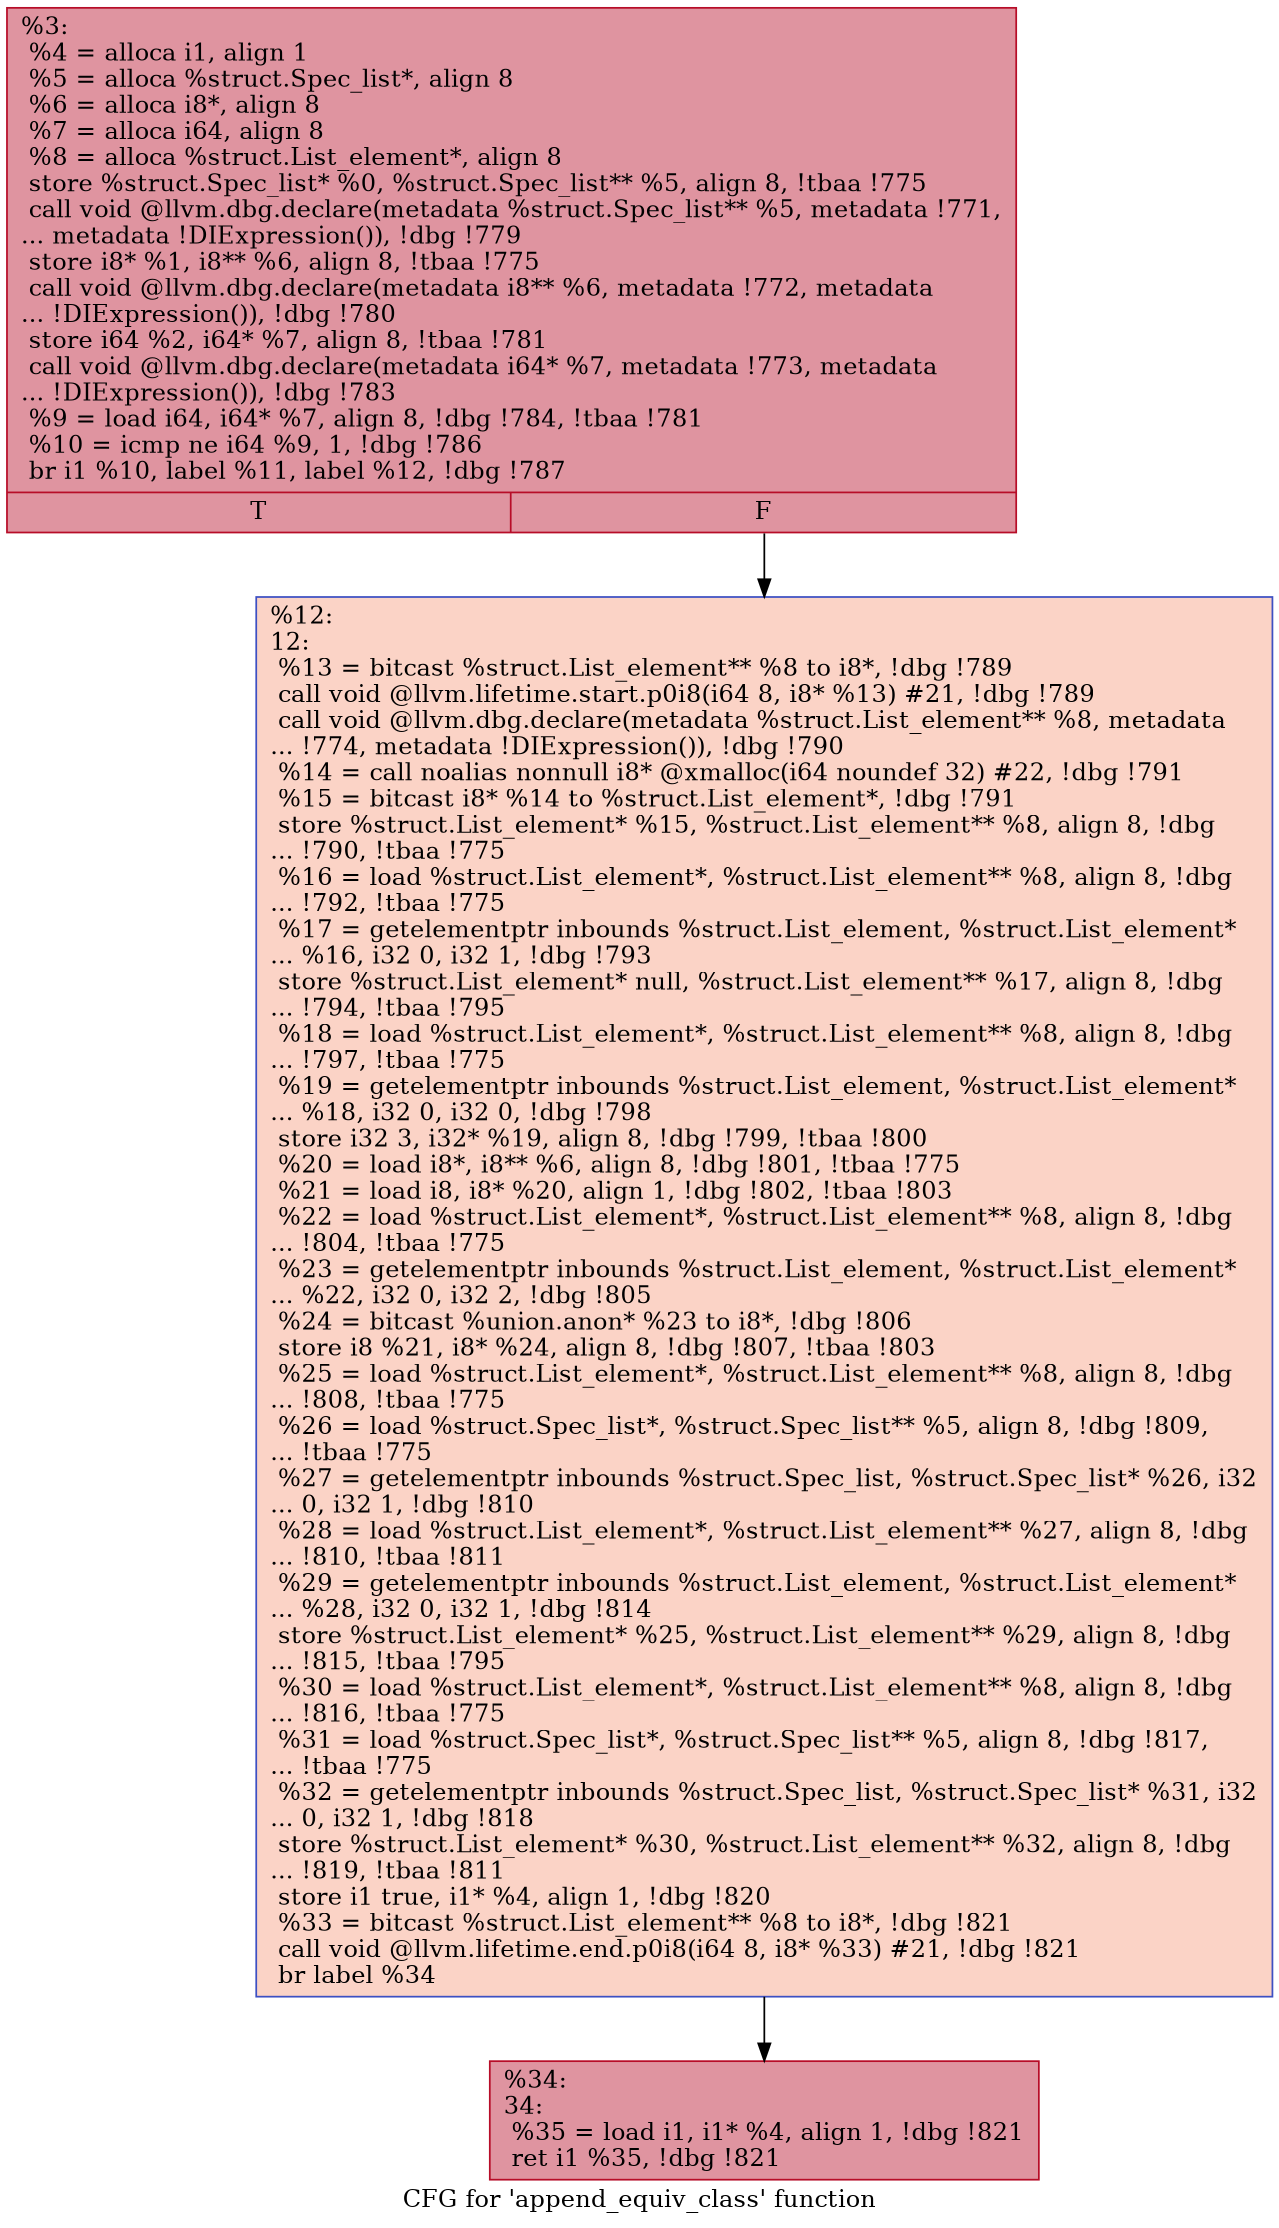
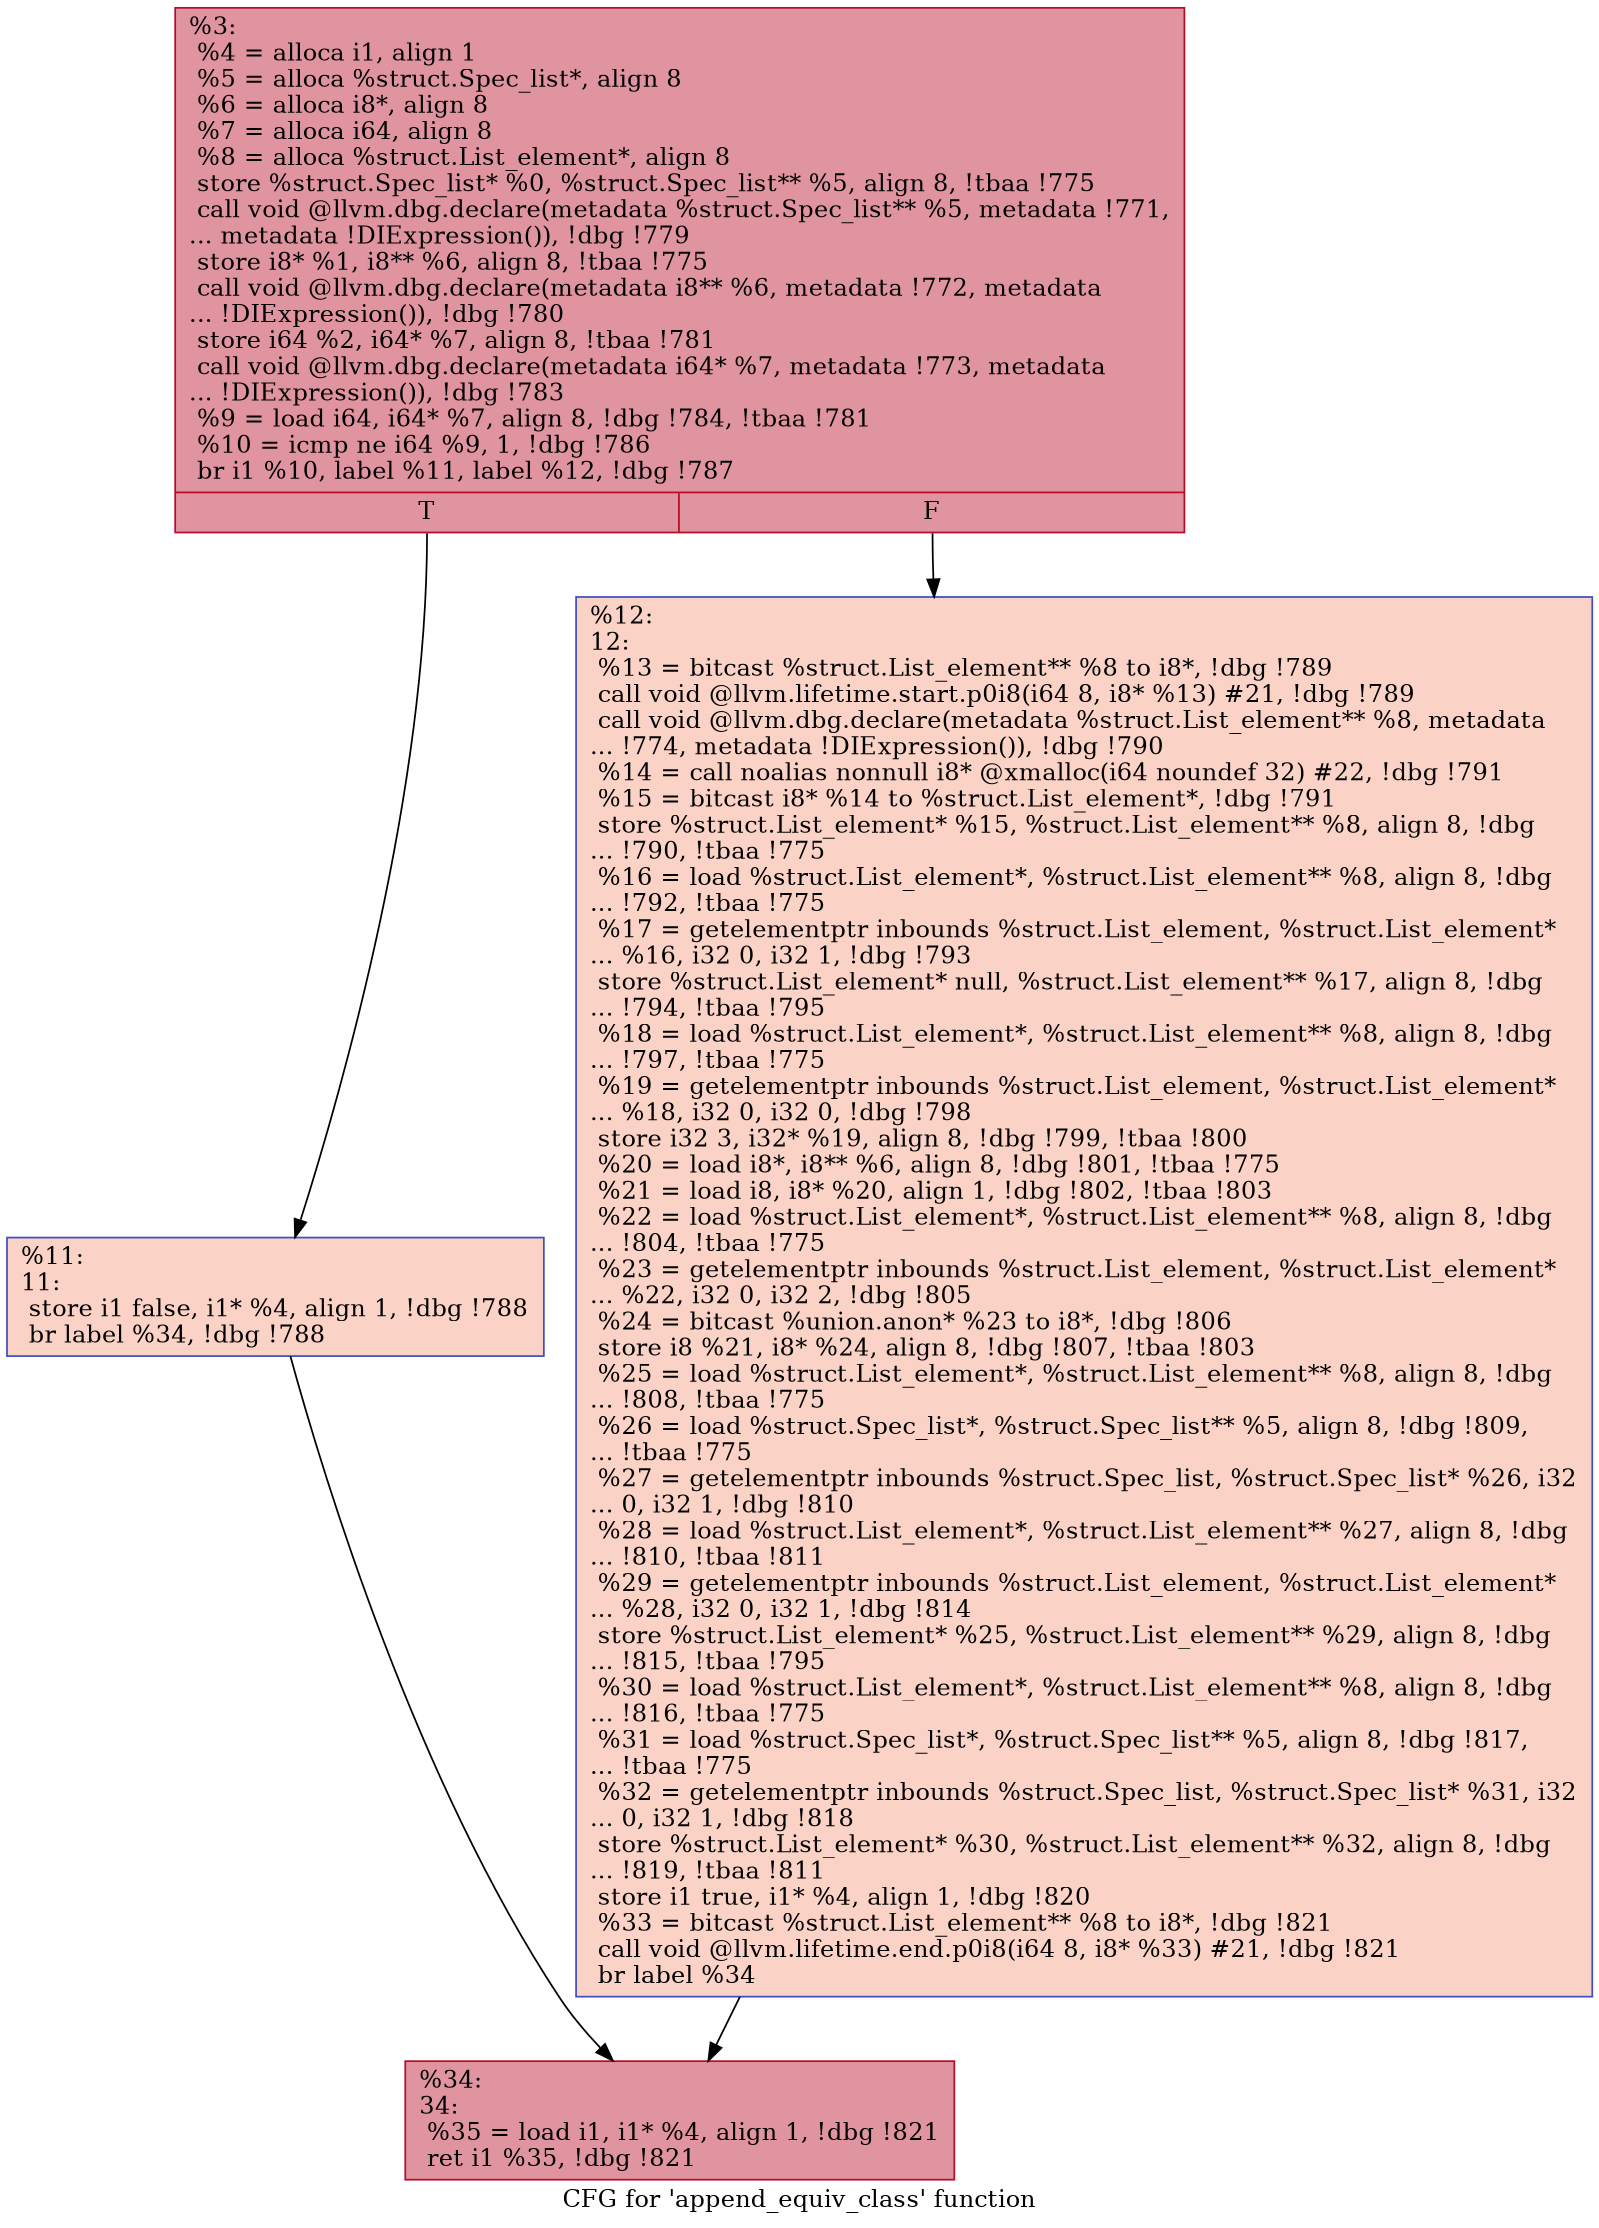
none -> (275, 1297)
